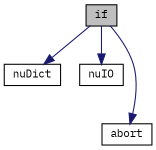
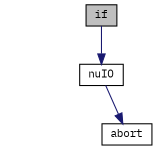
(134, 67) -> (112, 100)
(32, 75) -> none
